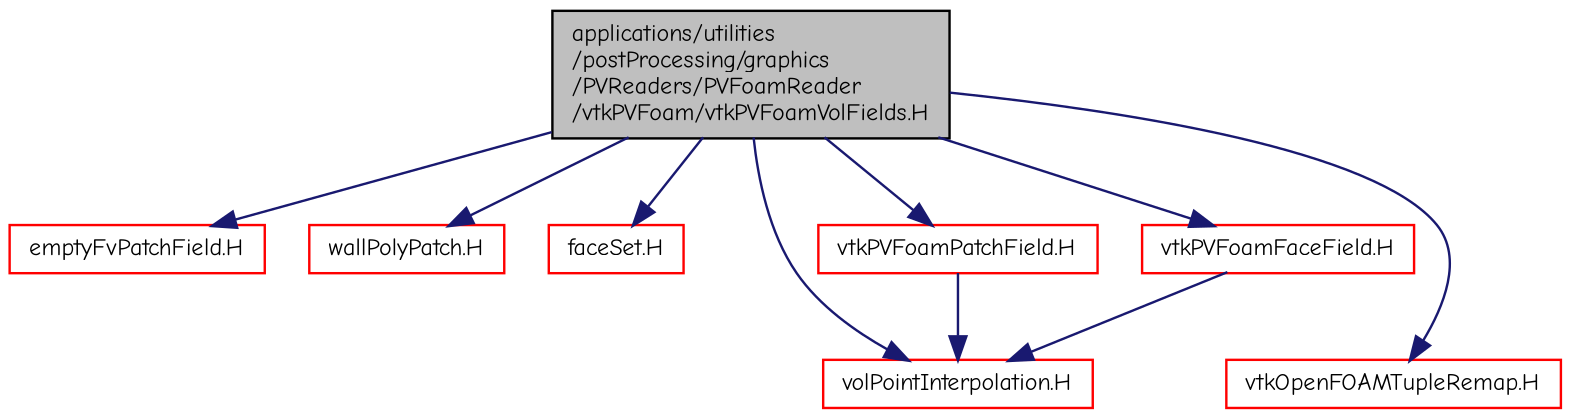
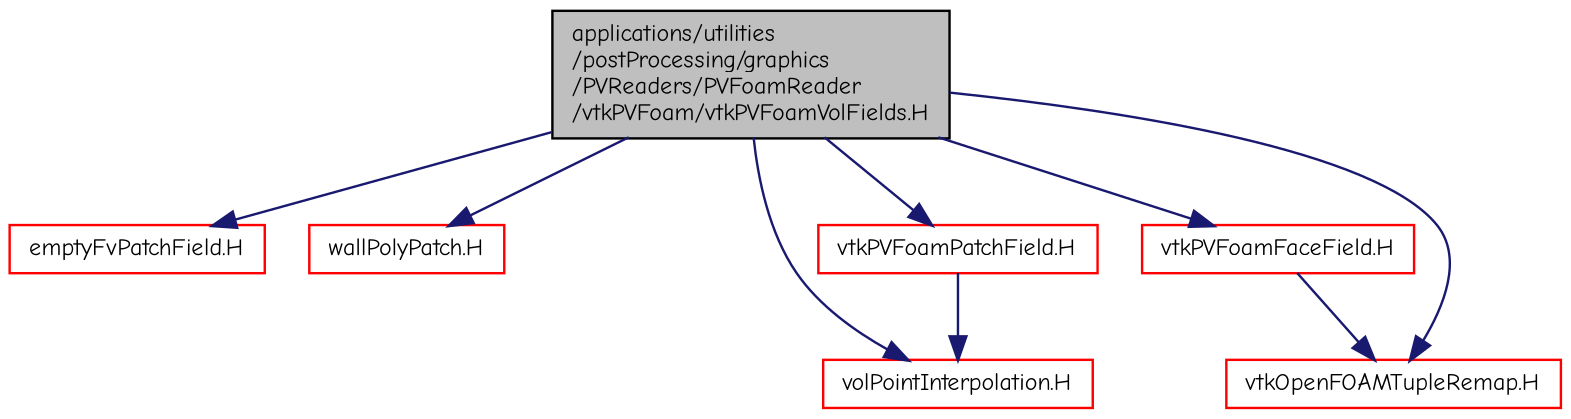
(616, 249) -> none
(1129, 312) -> (1328, 308)
